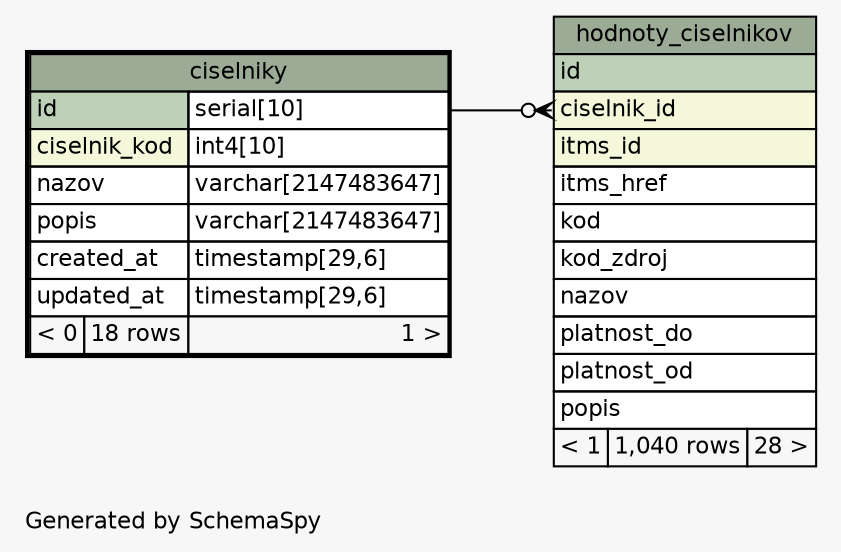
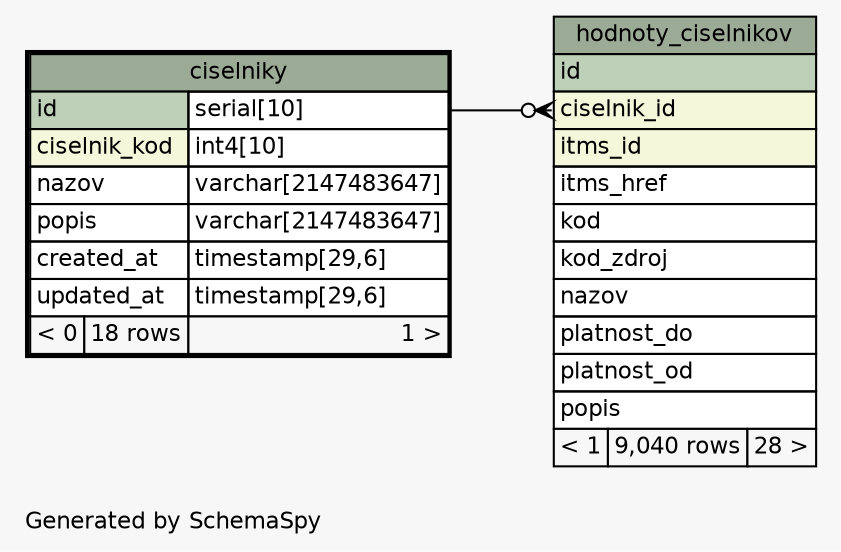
(678, 447) -> (678, 447)
